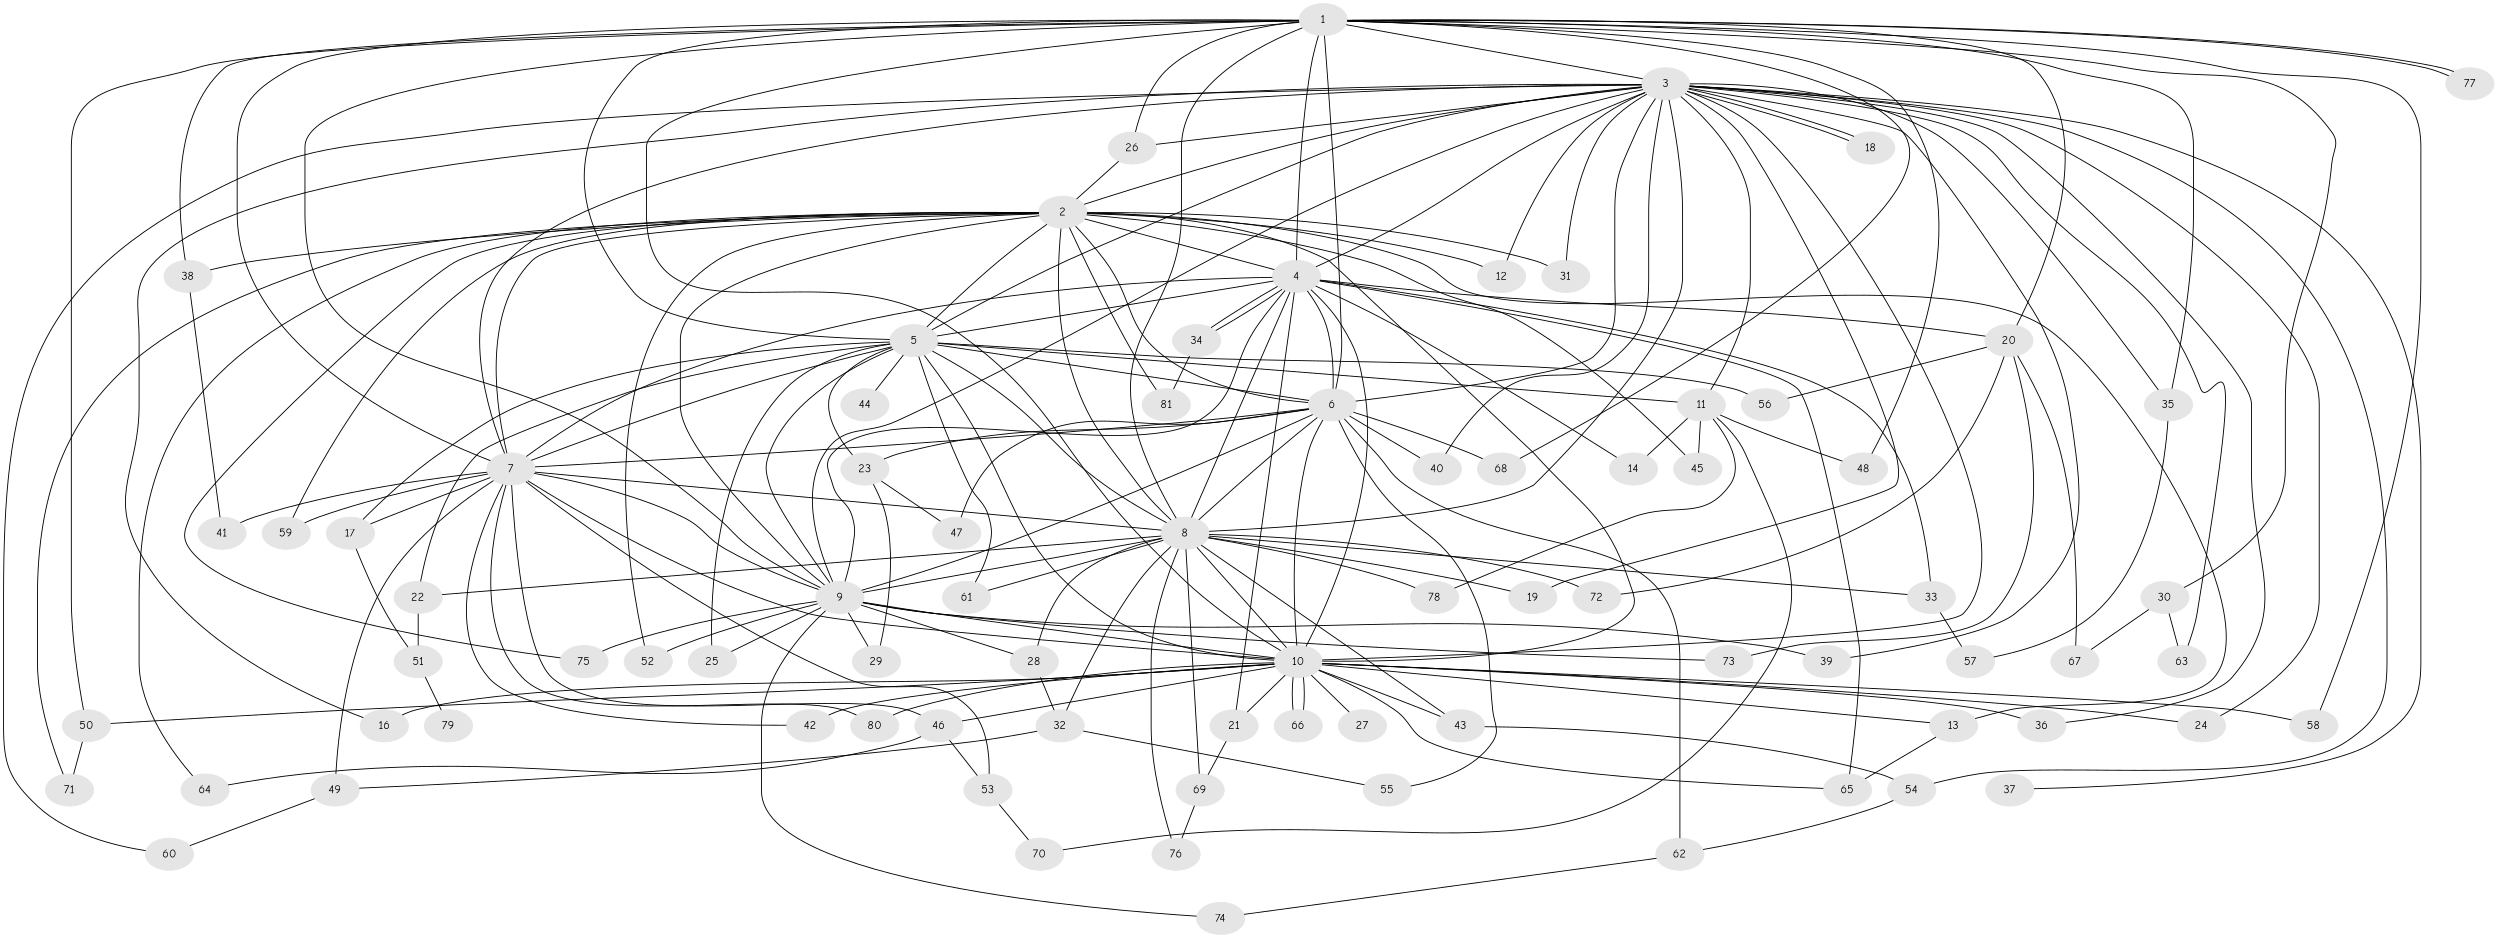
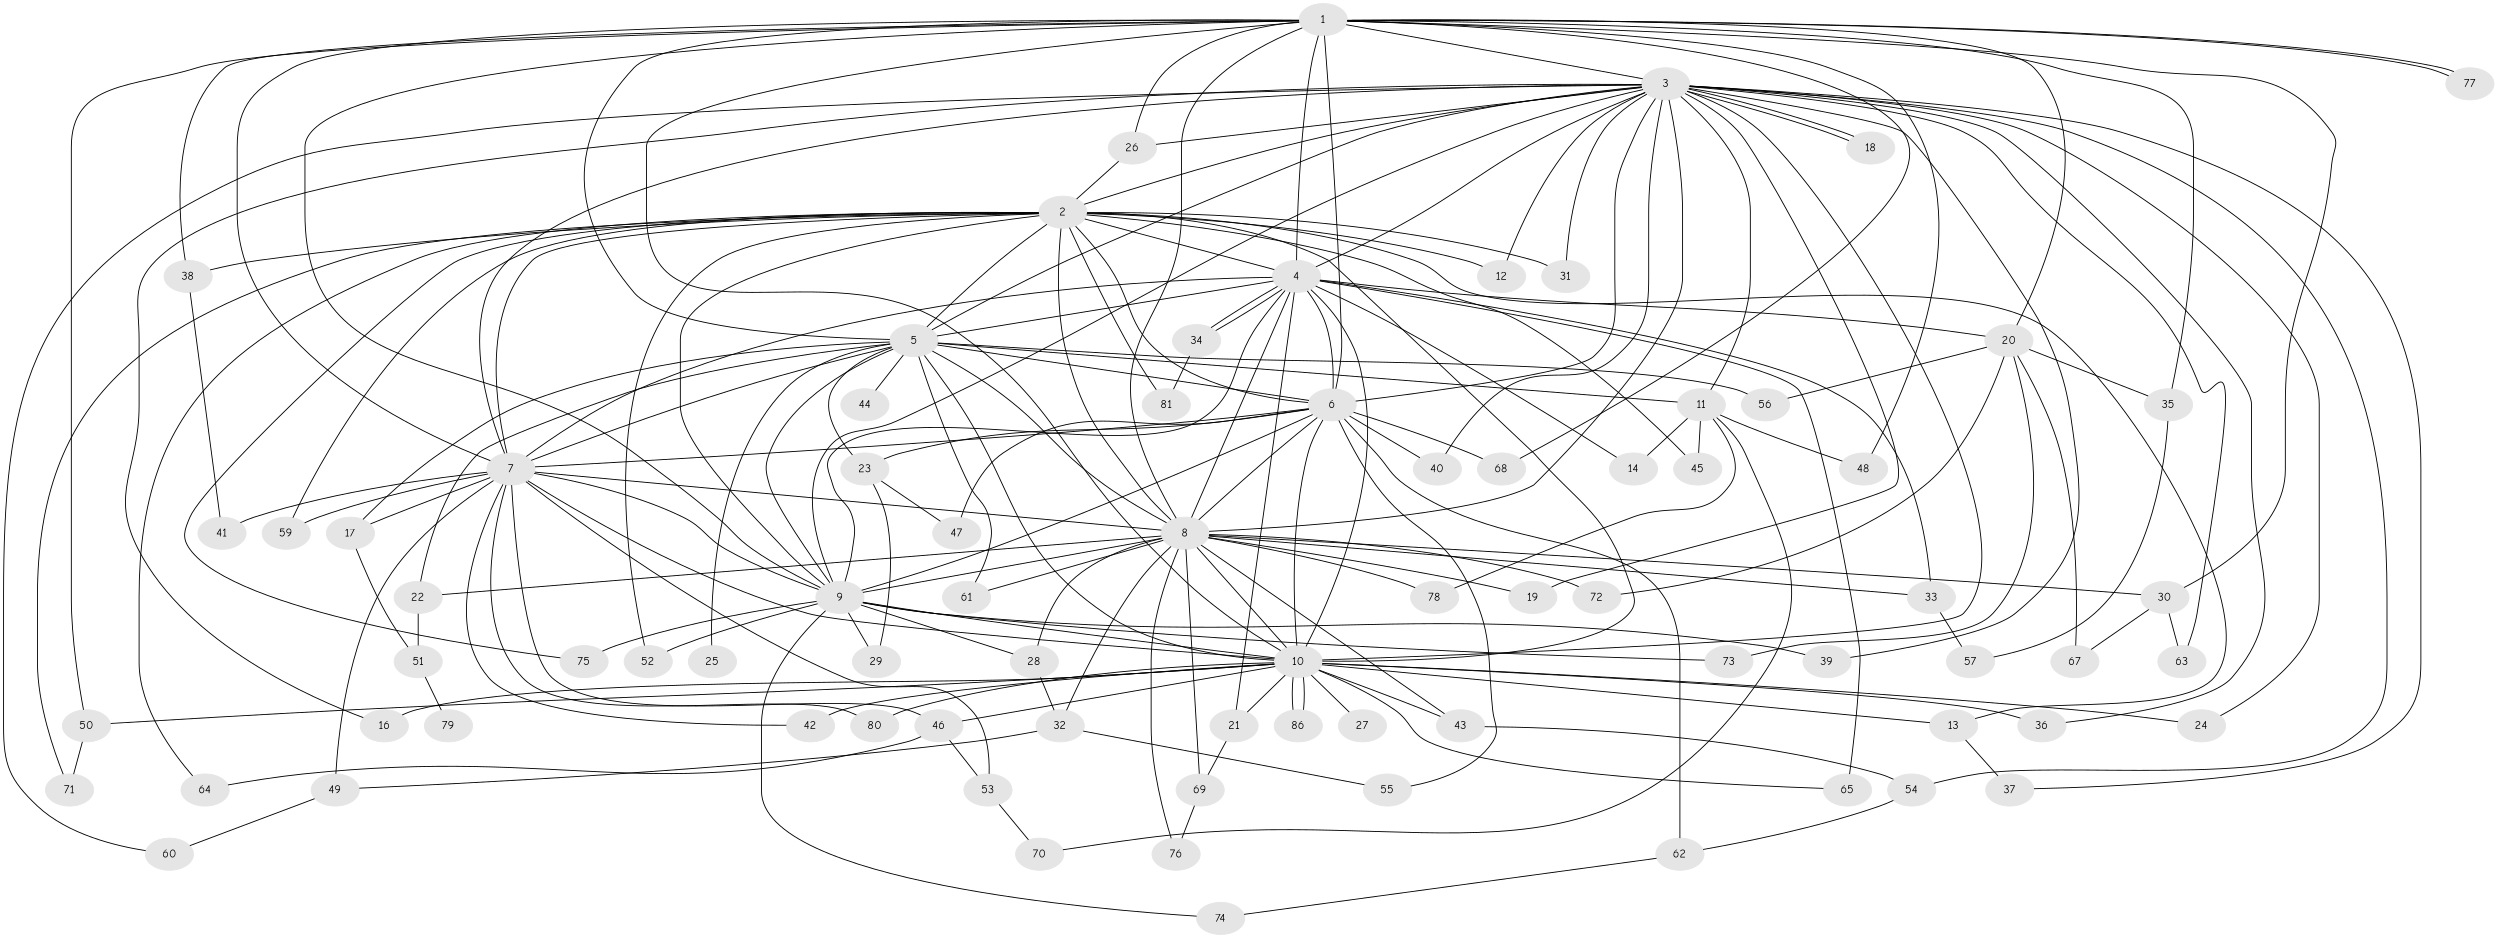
(1969, 162) -> (2083, 370)
none -> (1675, 563)
(776, 629) -> none
(1298, 726) -> (1298, 726)
(2314, 726) -> none
(1901, 758) -> (1982, 758)
